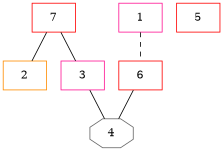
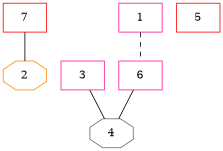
(68, 47) -> none
(25, 75) -> (25, 75)
(140, 75) -> (140, 75)
